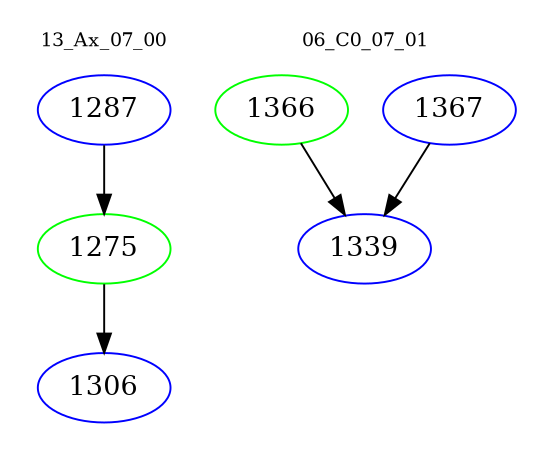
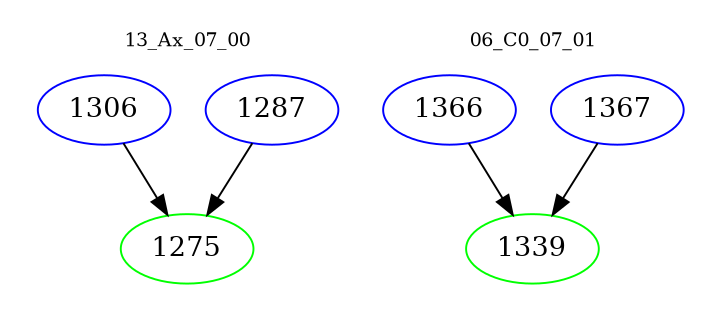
(282, 110) -> (449, 110)
(365, 249) -> (532, 249)
(104, 309) -> (140, 171)
